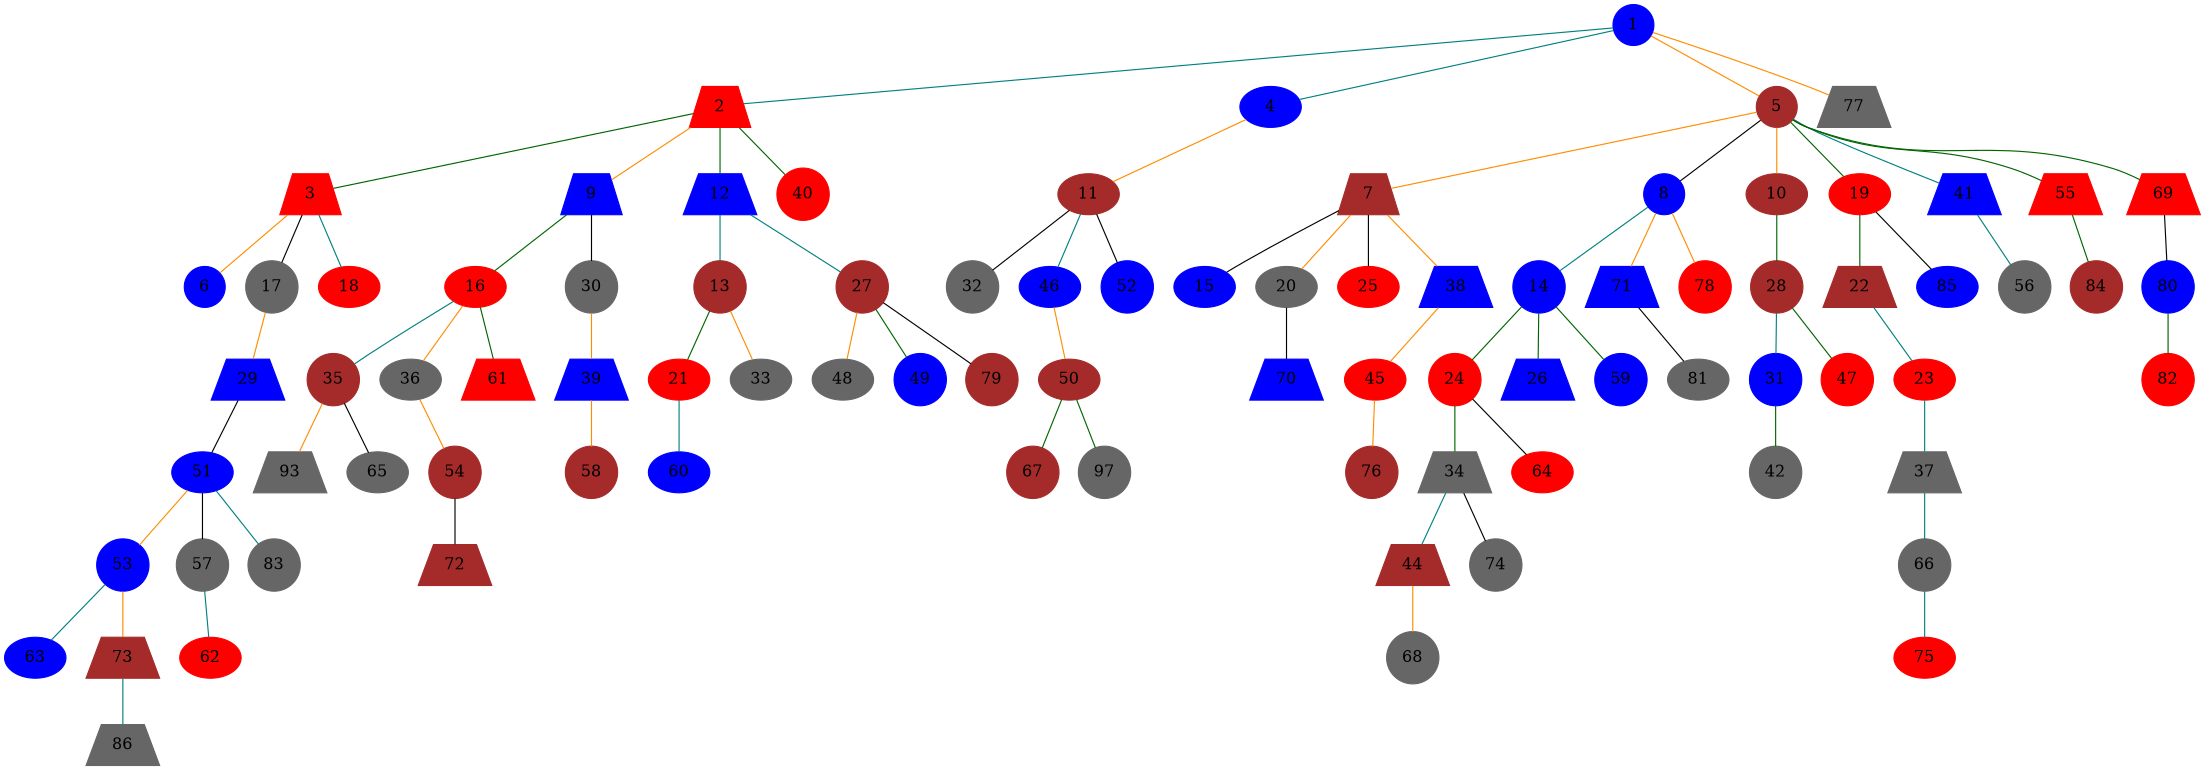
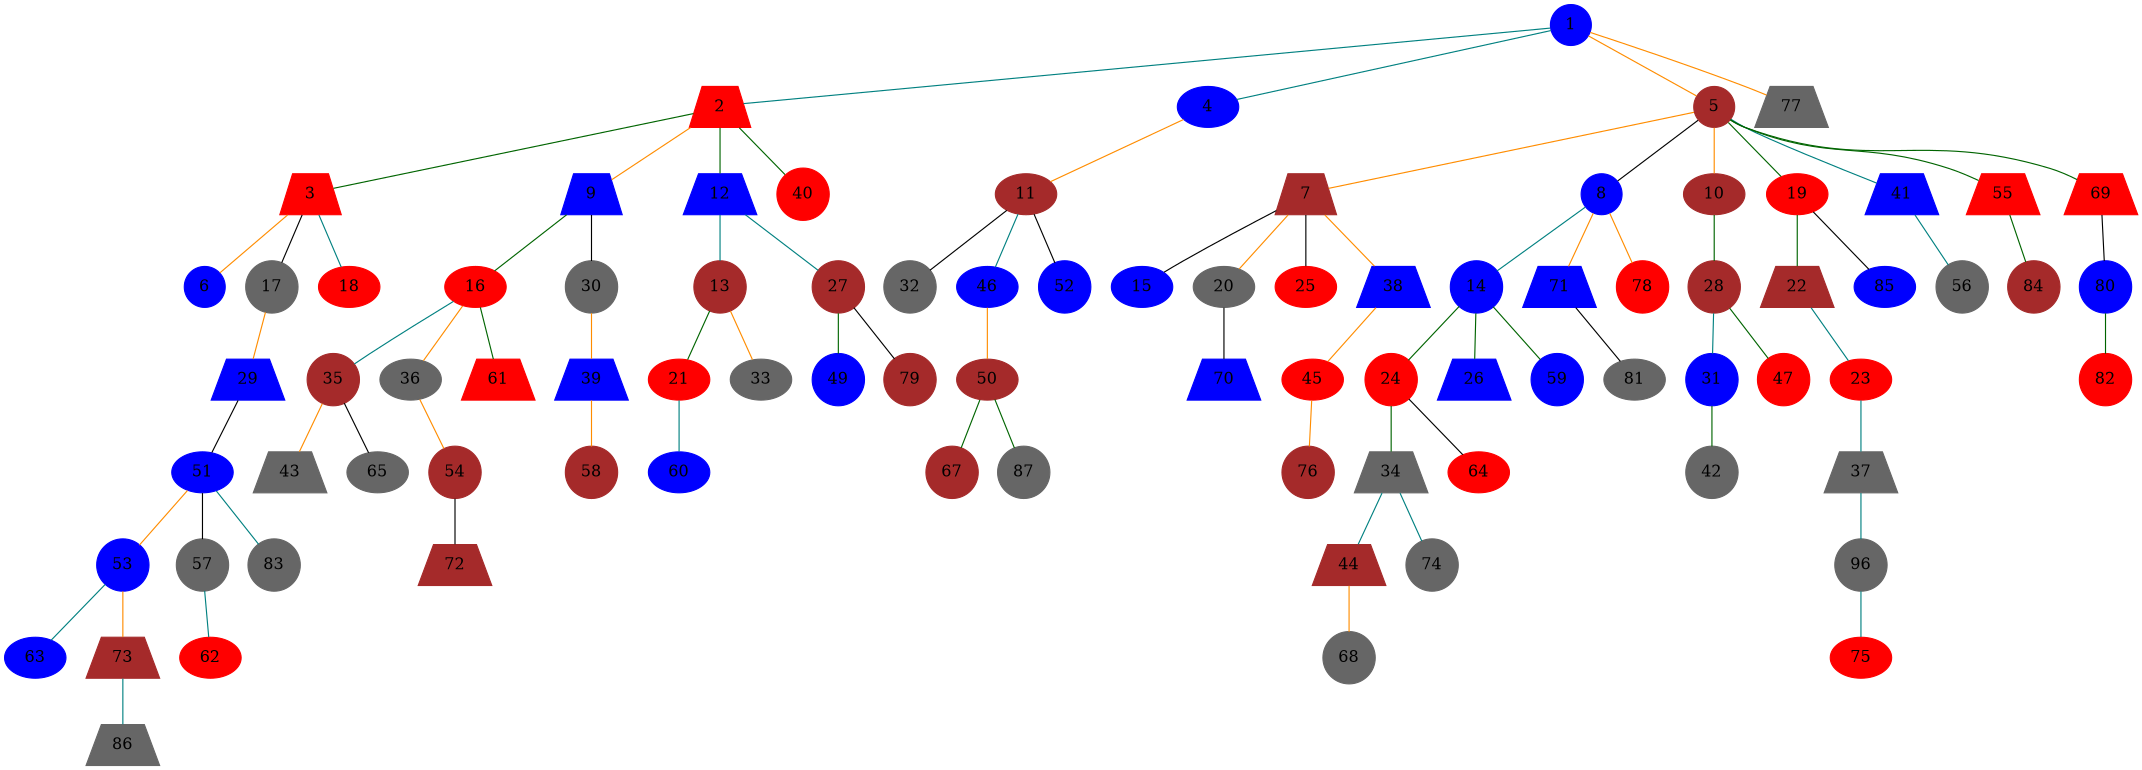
(843, 380) -> none
(290, 472) -> (290, 472)
(1105, 472) -> (1024, 472)
(1475, 517) -> (1411, 517)
(1925, 565) -> (1861, 565)
